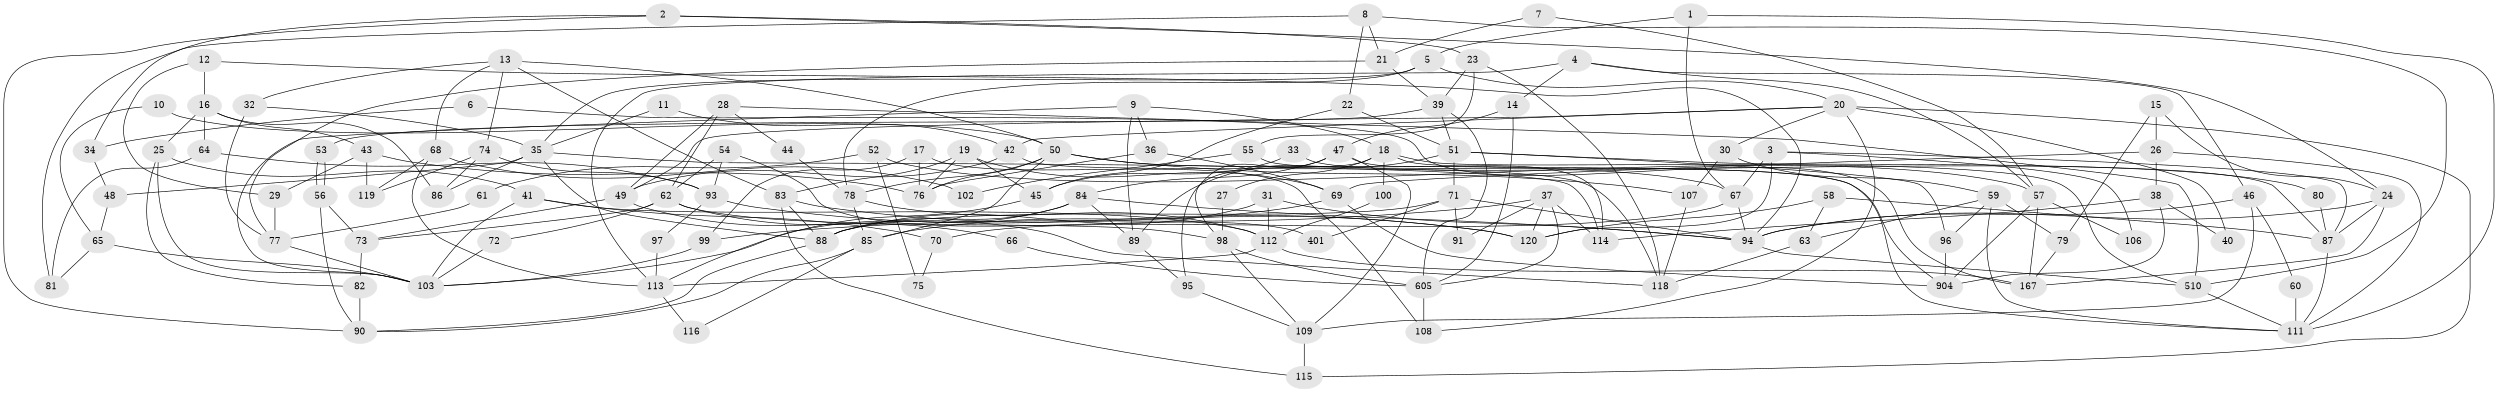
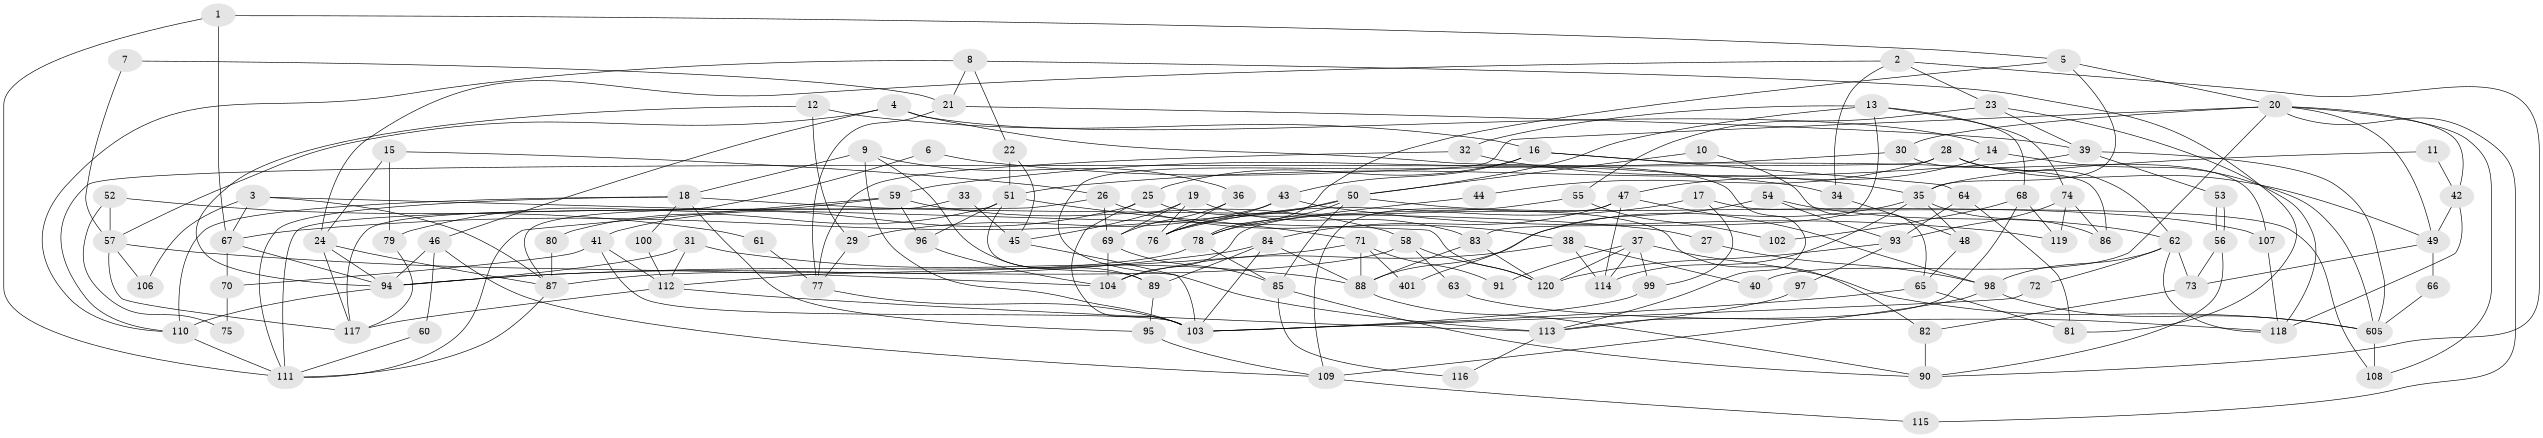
none -> (1547, 138)
(1872, 225) -> (1153, 212)
(1945, 287) -> (1108, 287)
(2028, 287) -> (352, 332)
(2193, 287) -> (181, 332)
(1012, 330) -> none
